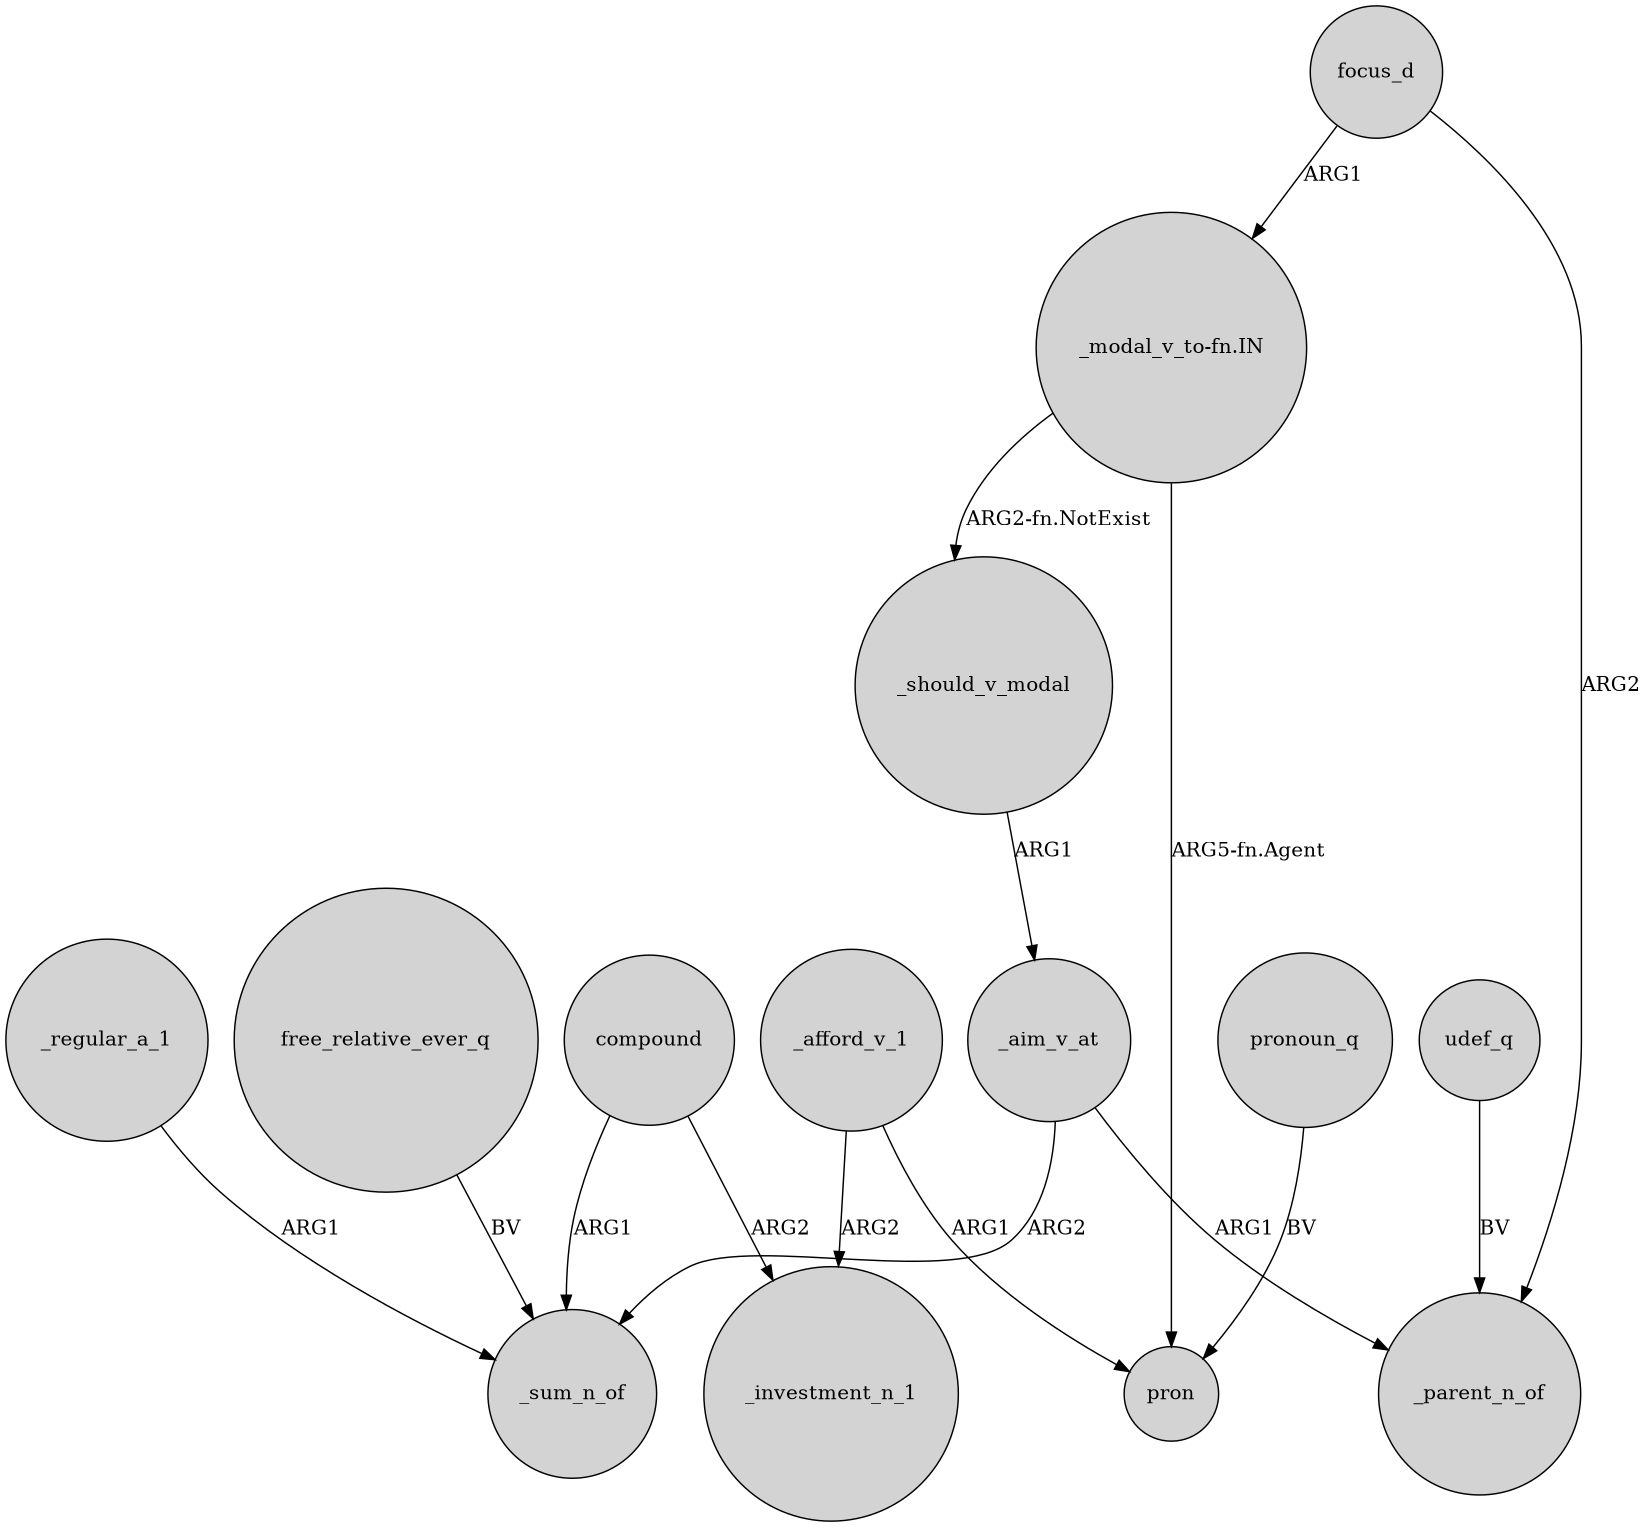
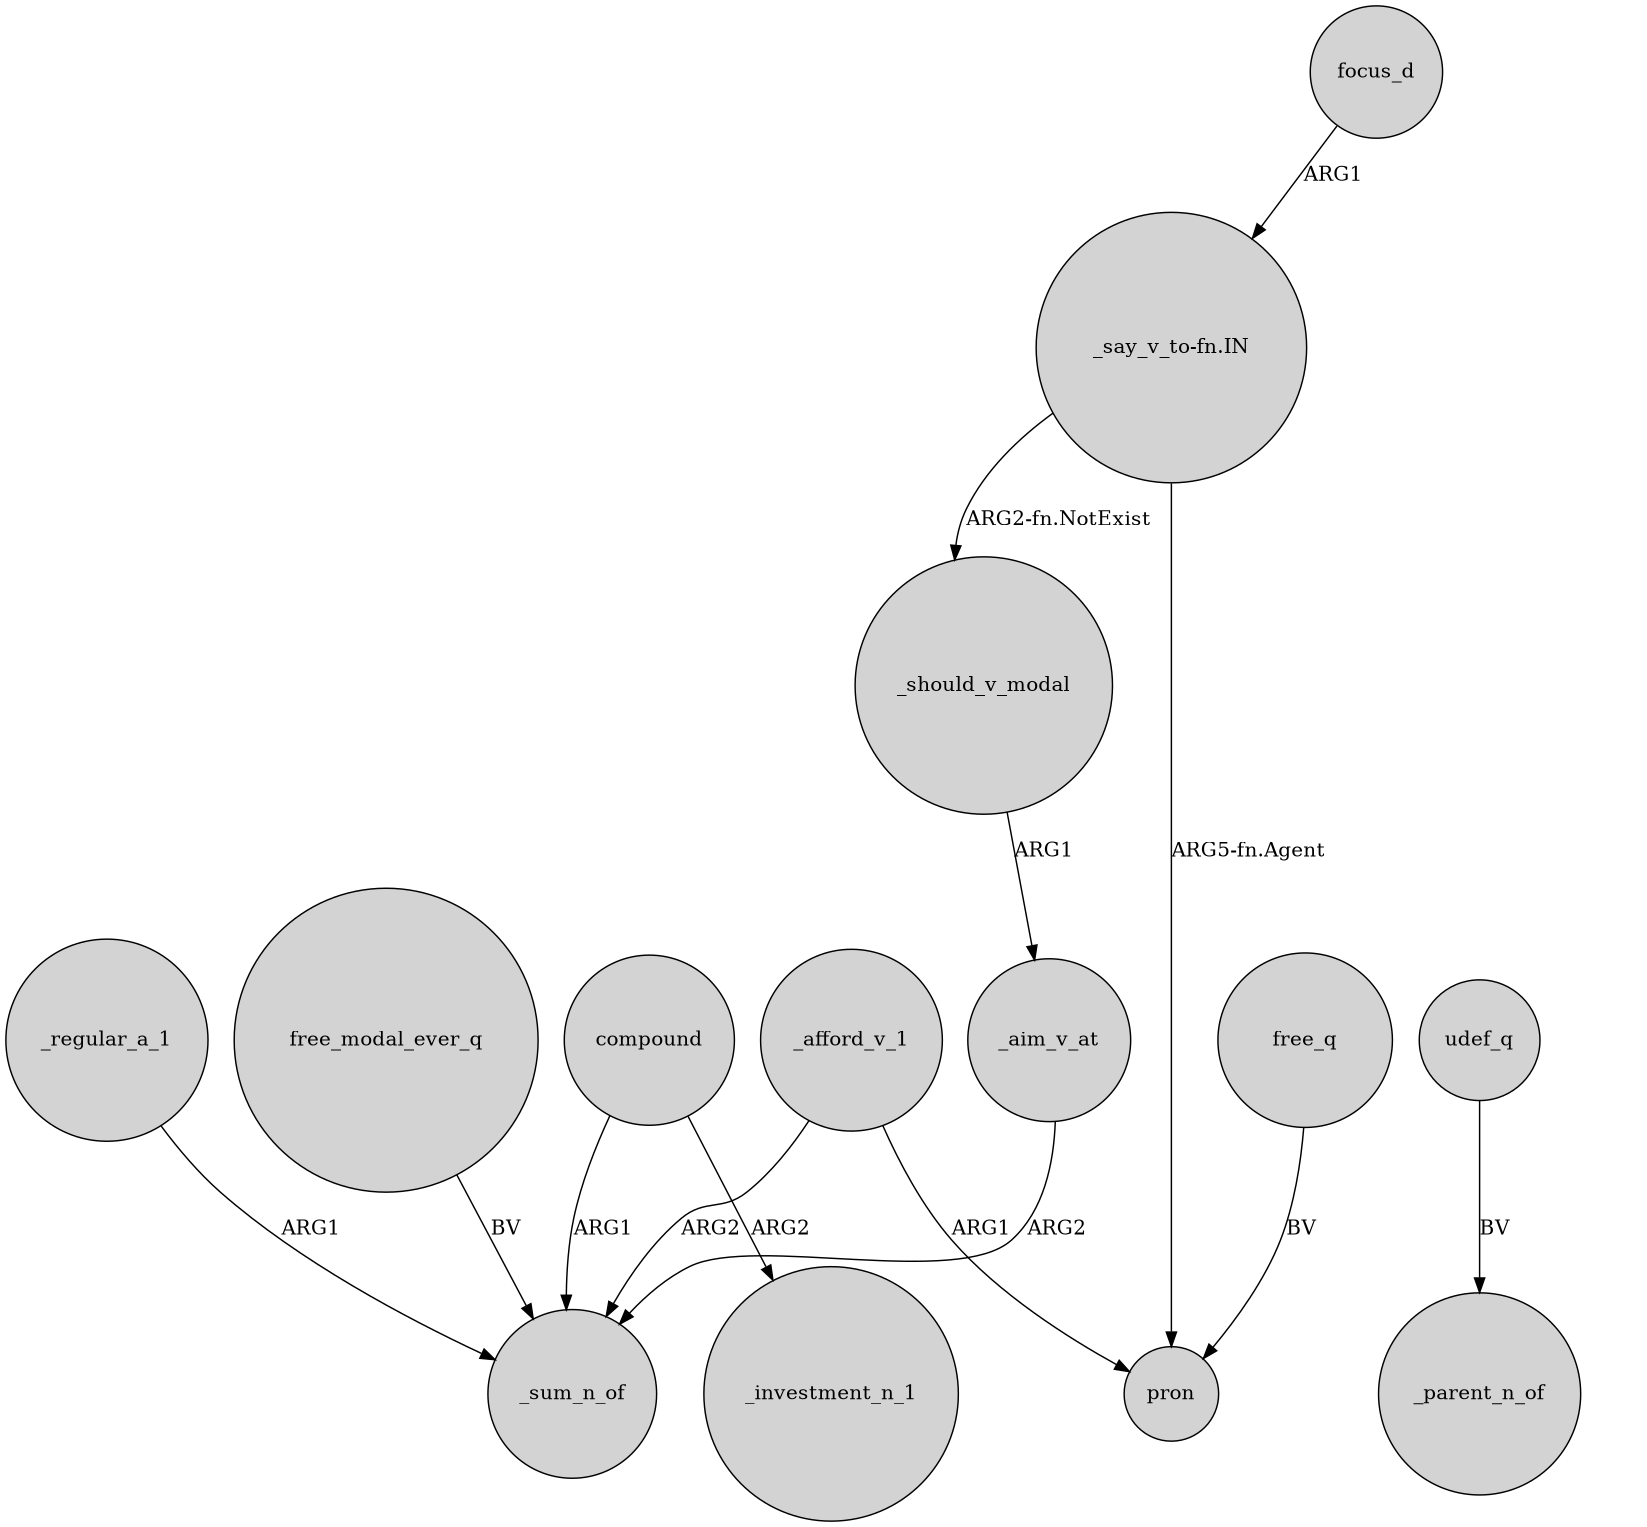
(1171, 348) -> (1171, 348)
(1581, 676) -> none
(386, 1040) -> (386, 1040)
(1305, 1040) -> (1305, 1040)
(843, 1191) -> (707, 1206)
(1219, 1244) -> none
